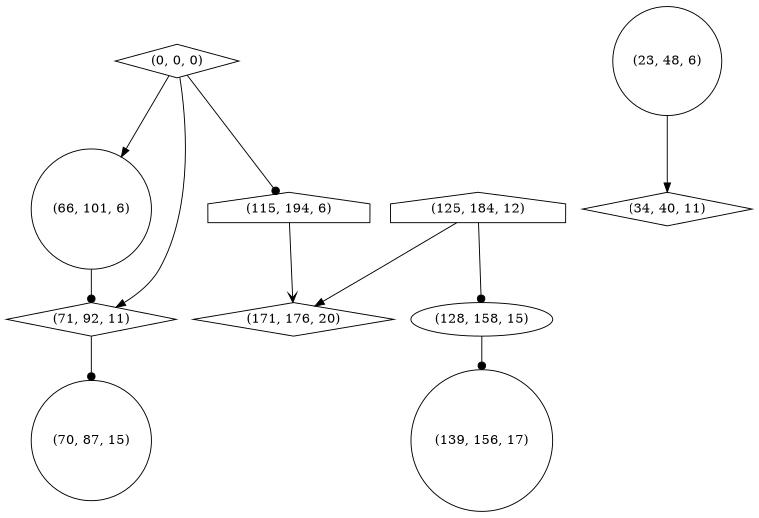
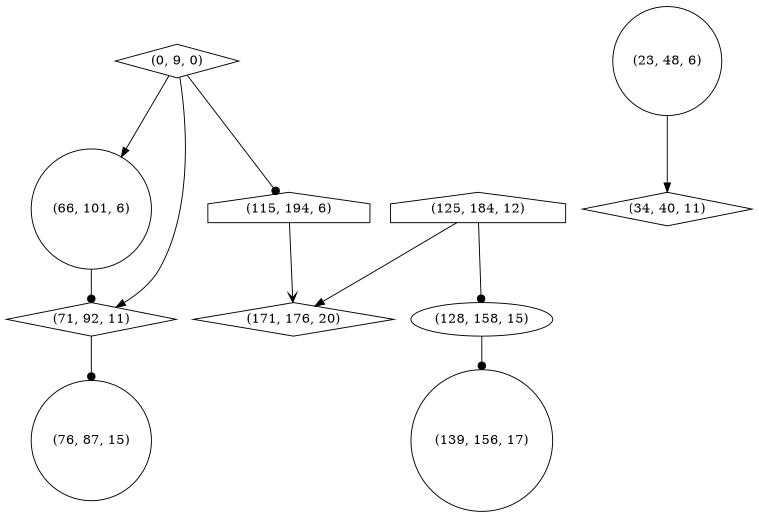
(177, 61) -> (177, 61)
(91, 441) -> (91, 441)
